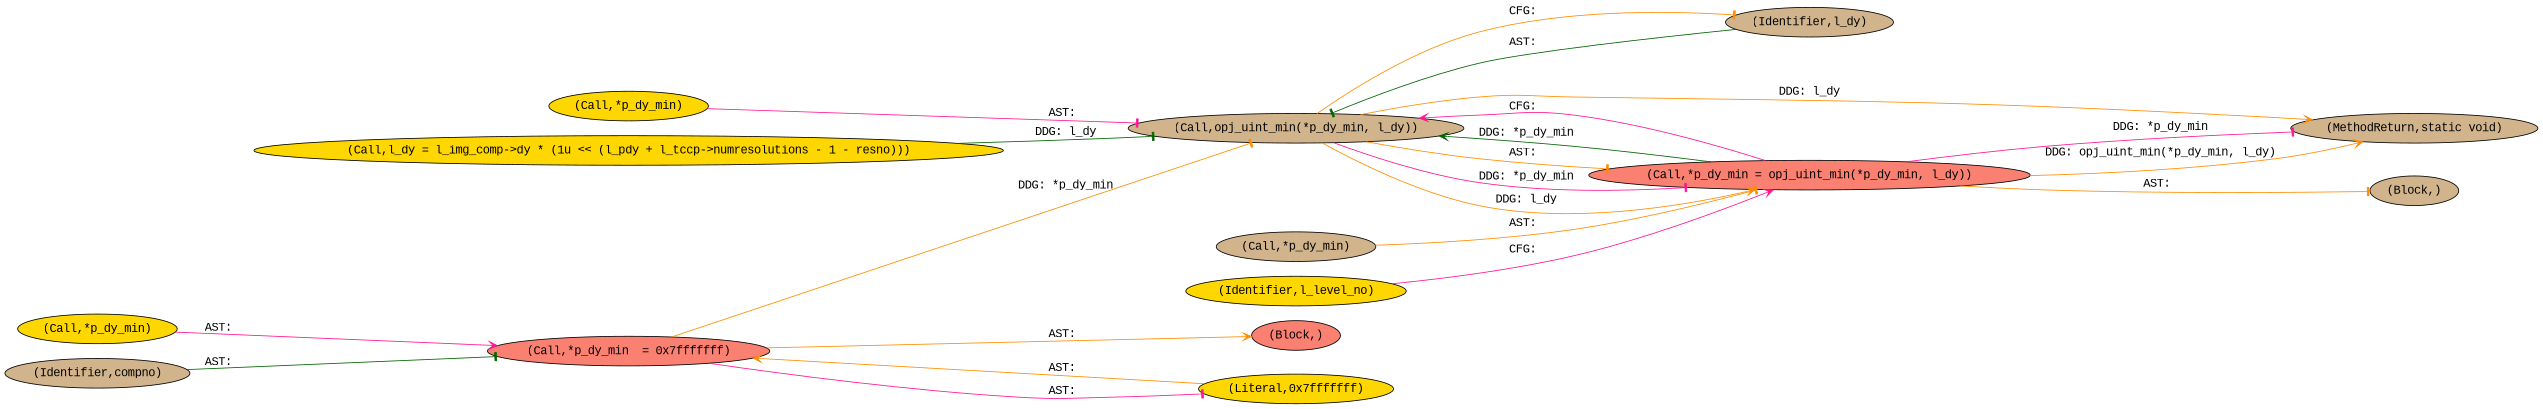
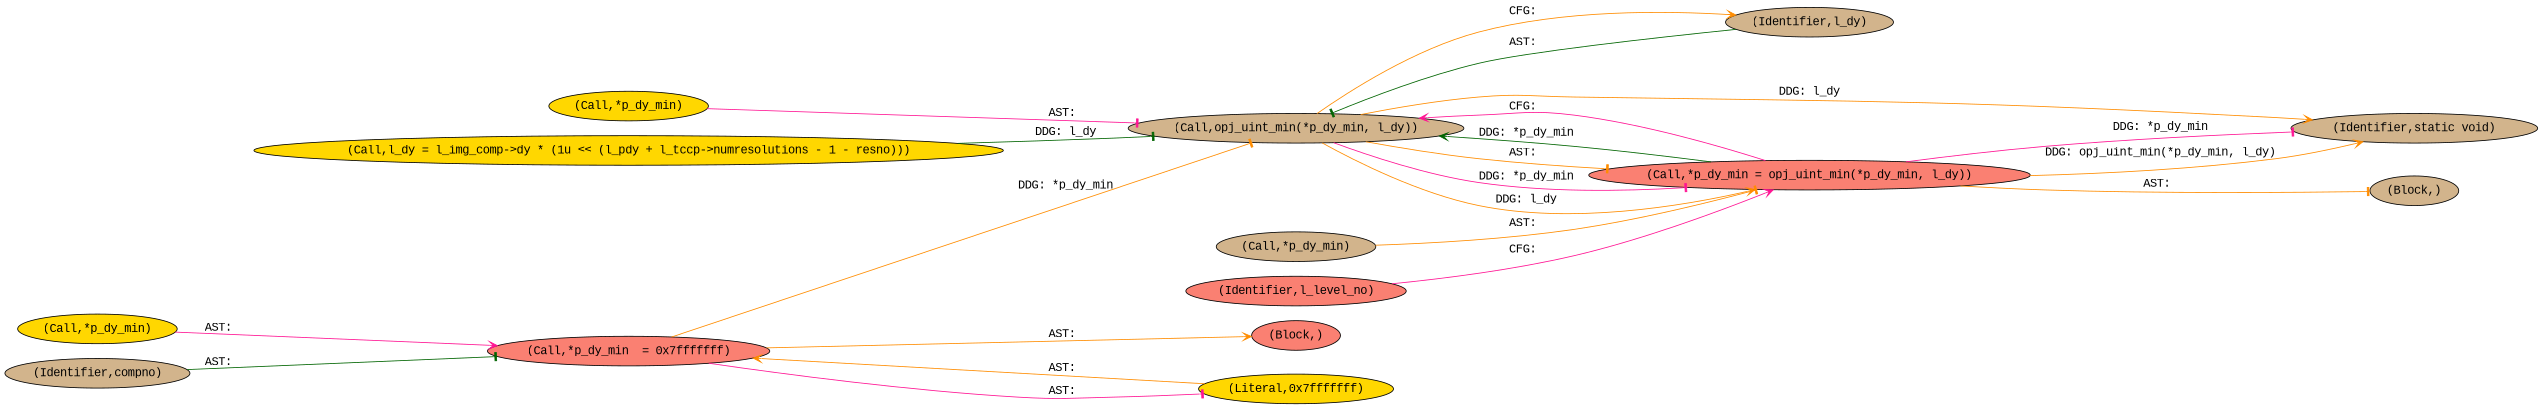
(1514, 24) -> (1514, 24)
(2414, 128) -> (2414, 128)
(1296, 291) -> (1296, 291)
